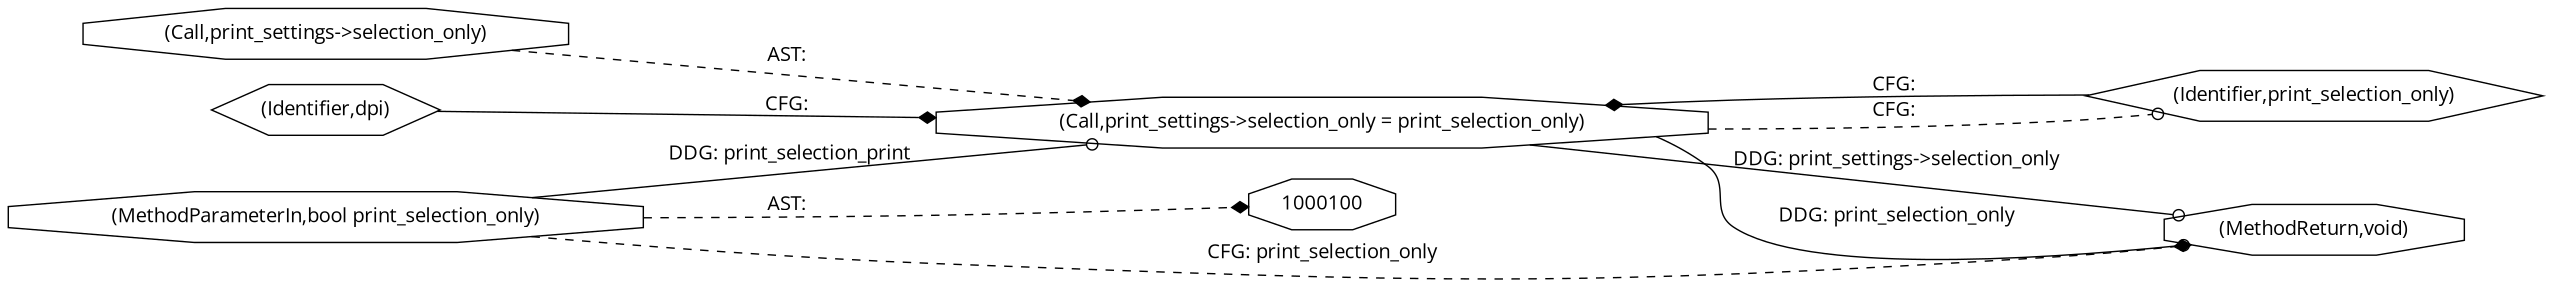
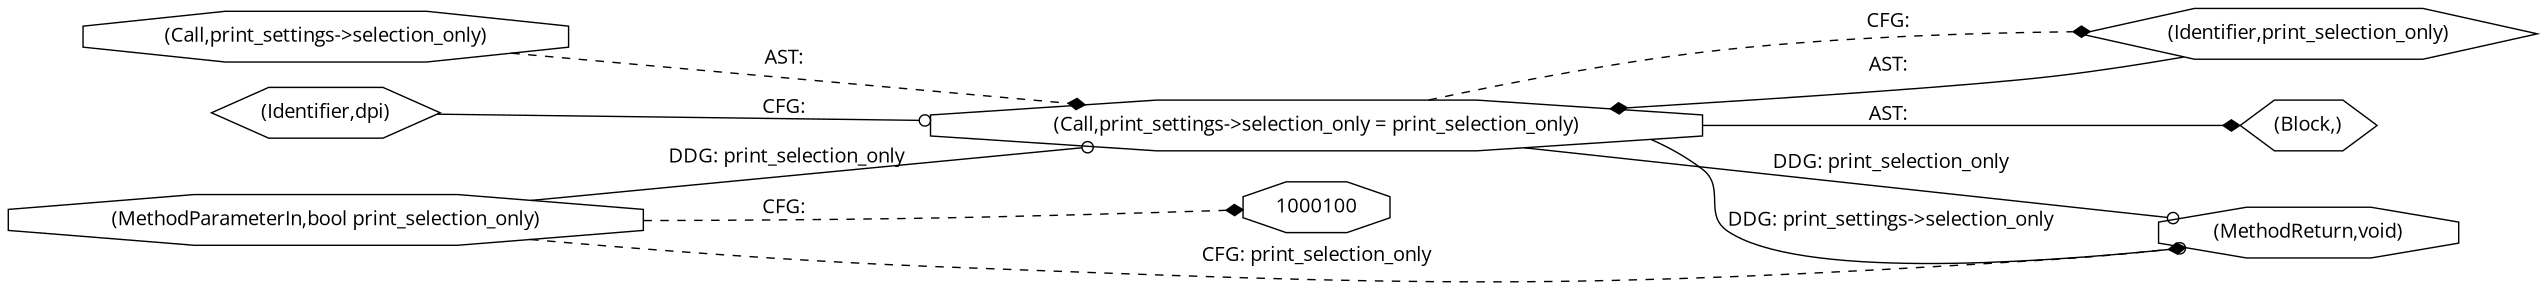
(1897, 85) -> (1891, 66)
(678, 114) -> (678, 117)
none -> (2309, 125)
(1930, 126) -> (1749, 47)
(790, 154) -> (787, 157)
(790, 205) -> (787, 208)
